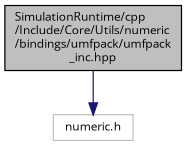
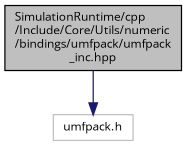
(93, 128) -> (93, 128)
